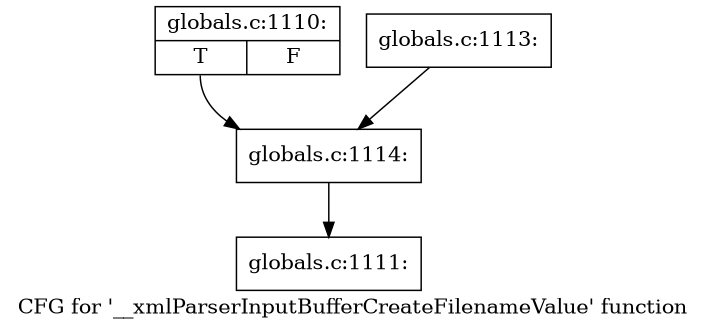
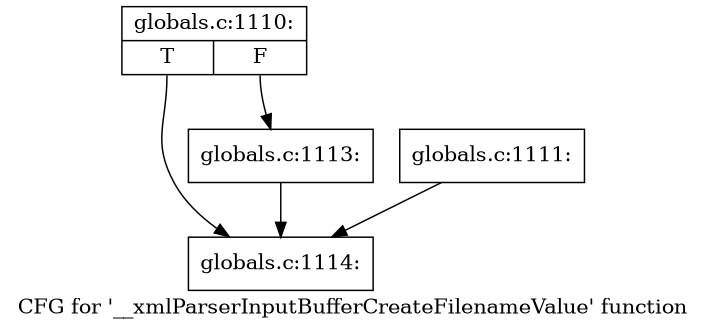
none -> (262, 95)
(329, 203) -> (393, 206)
